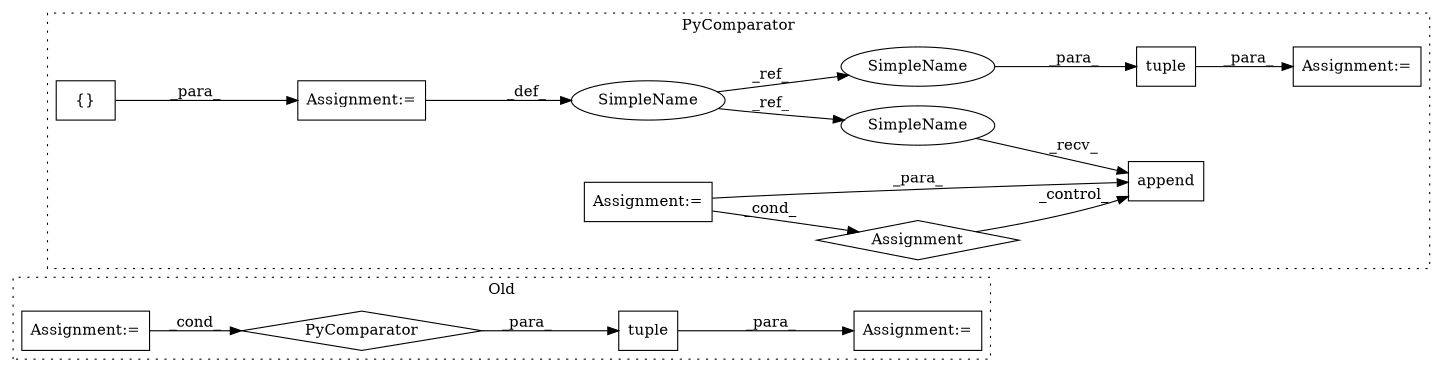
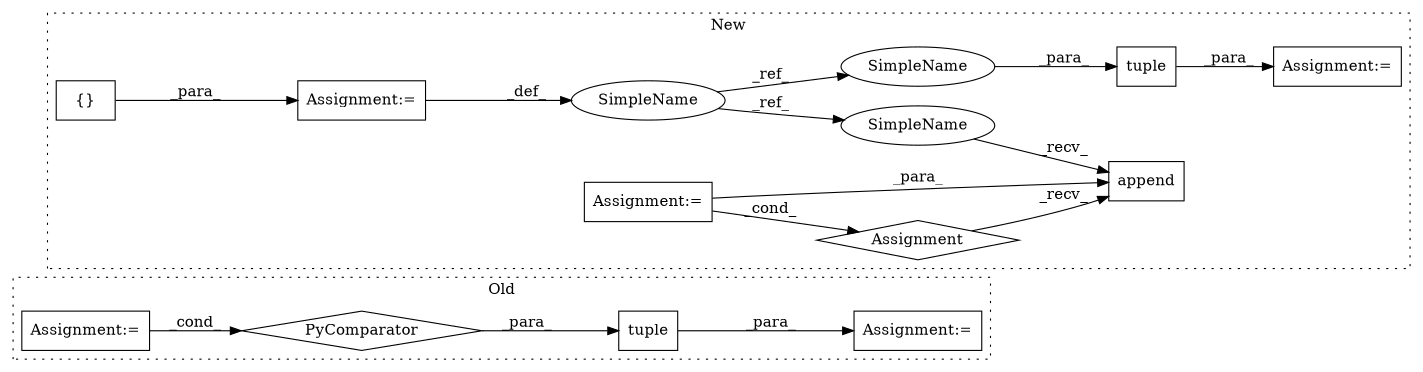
(739, 26) -> (729, 26)
(1074, 195) -> (1064, 195)
